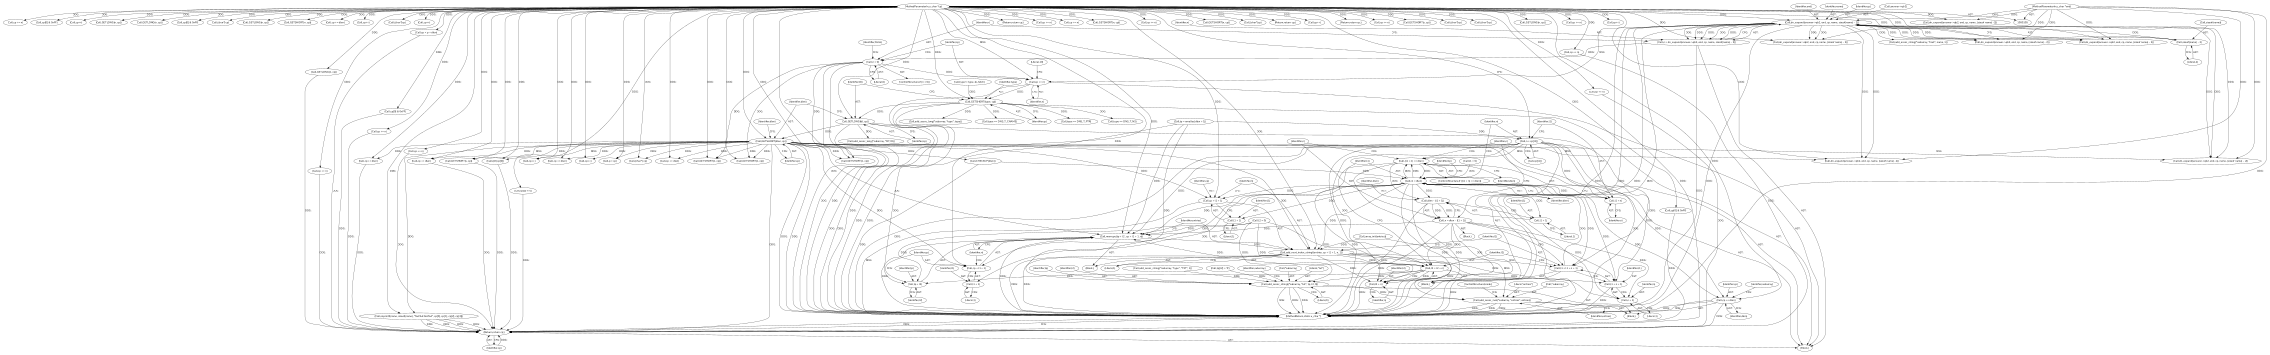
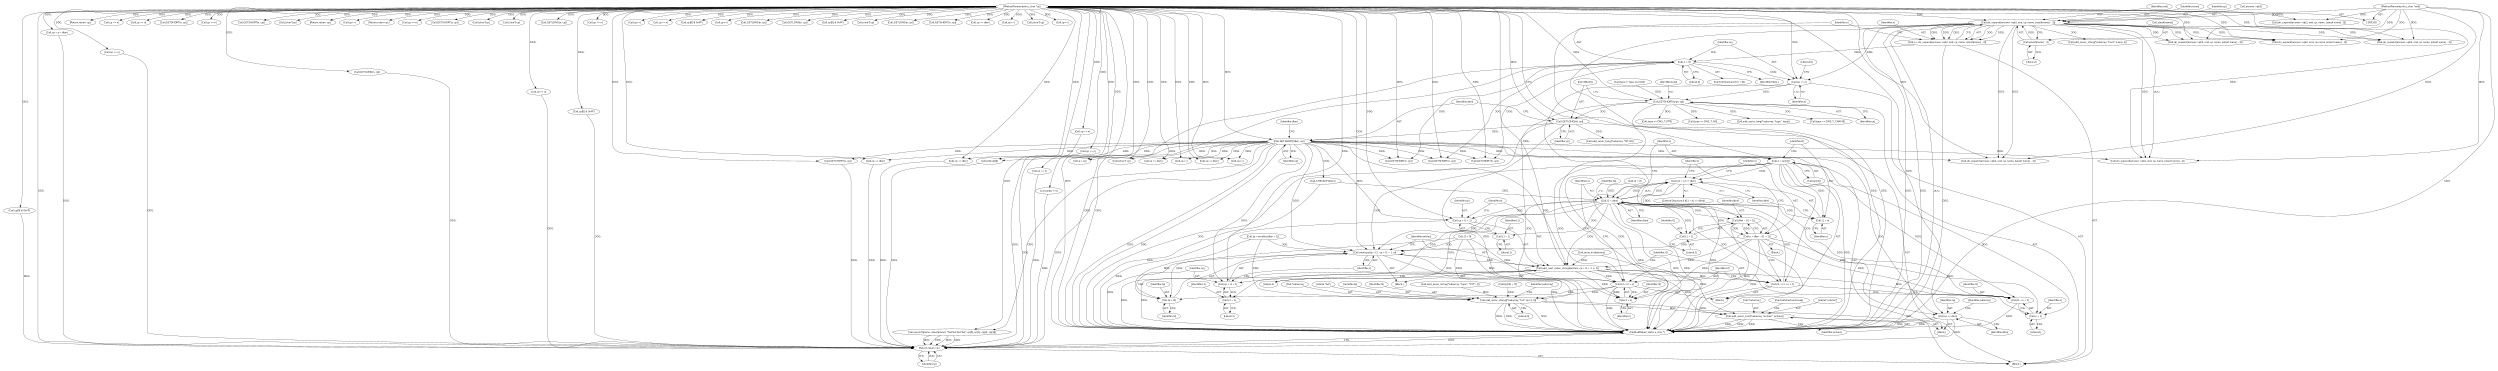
(873, 51) -> (1727, 70)
(1366, 126) -> (1505, 155)
(1597, 274) -> none
